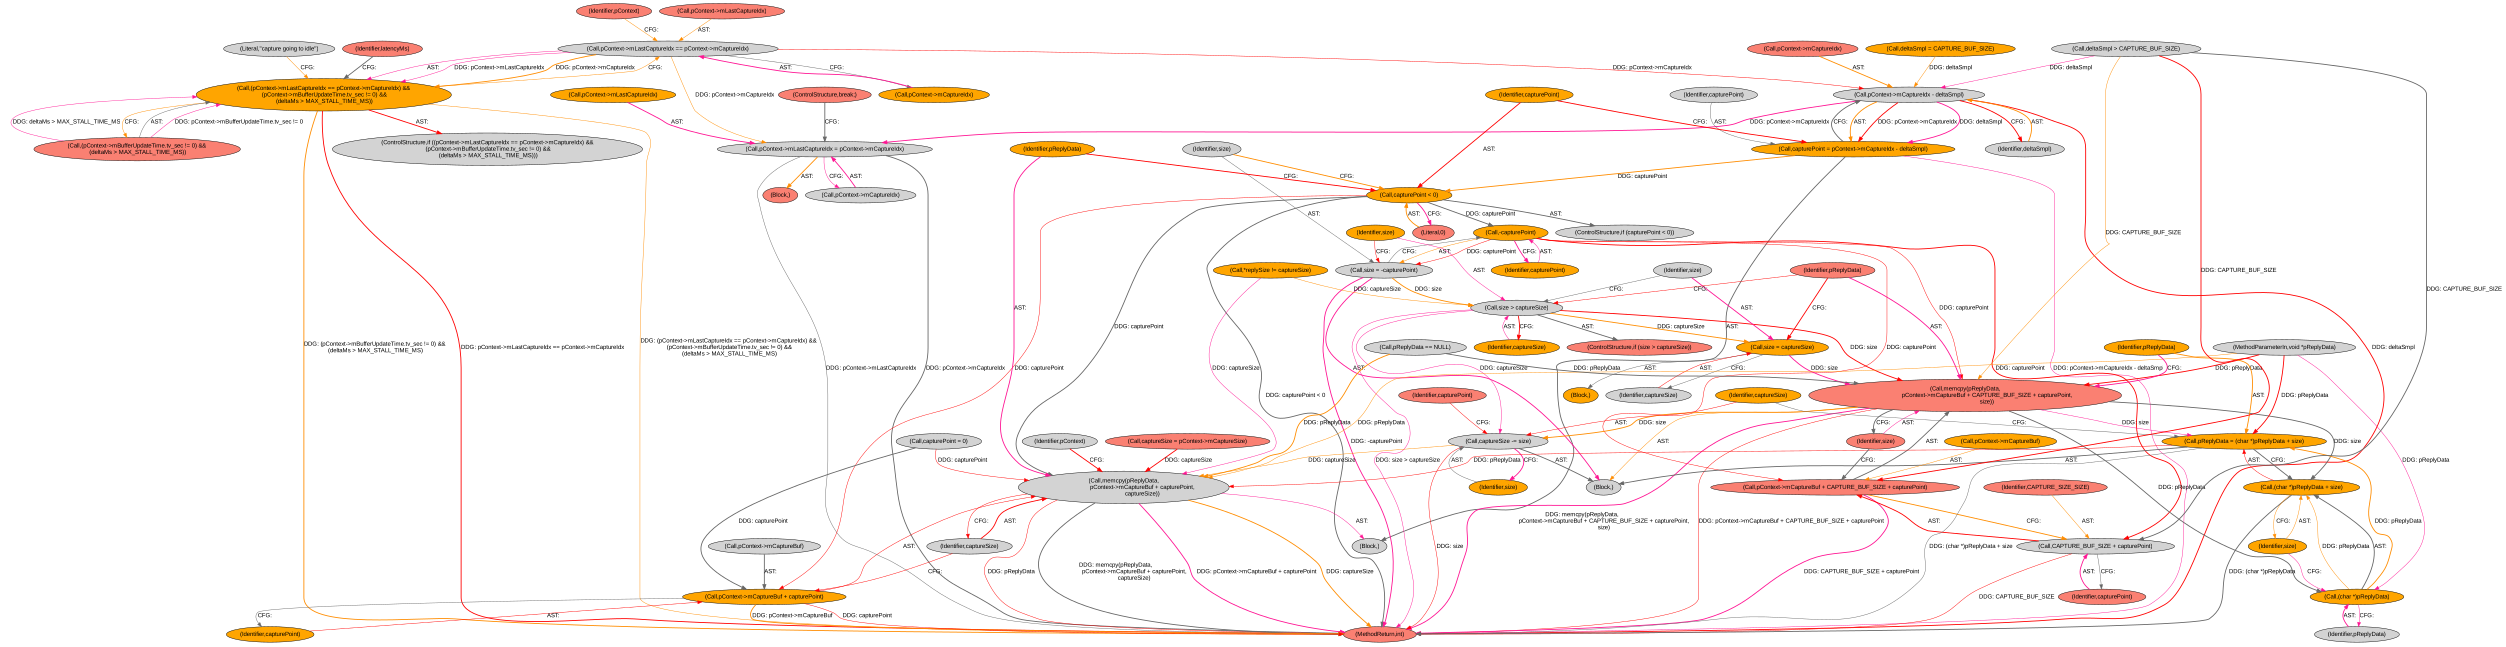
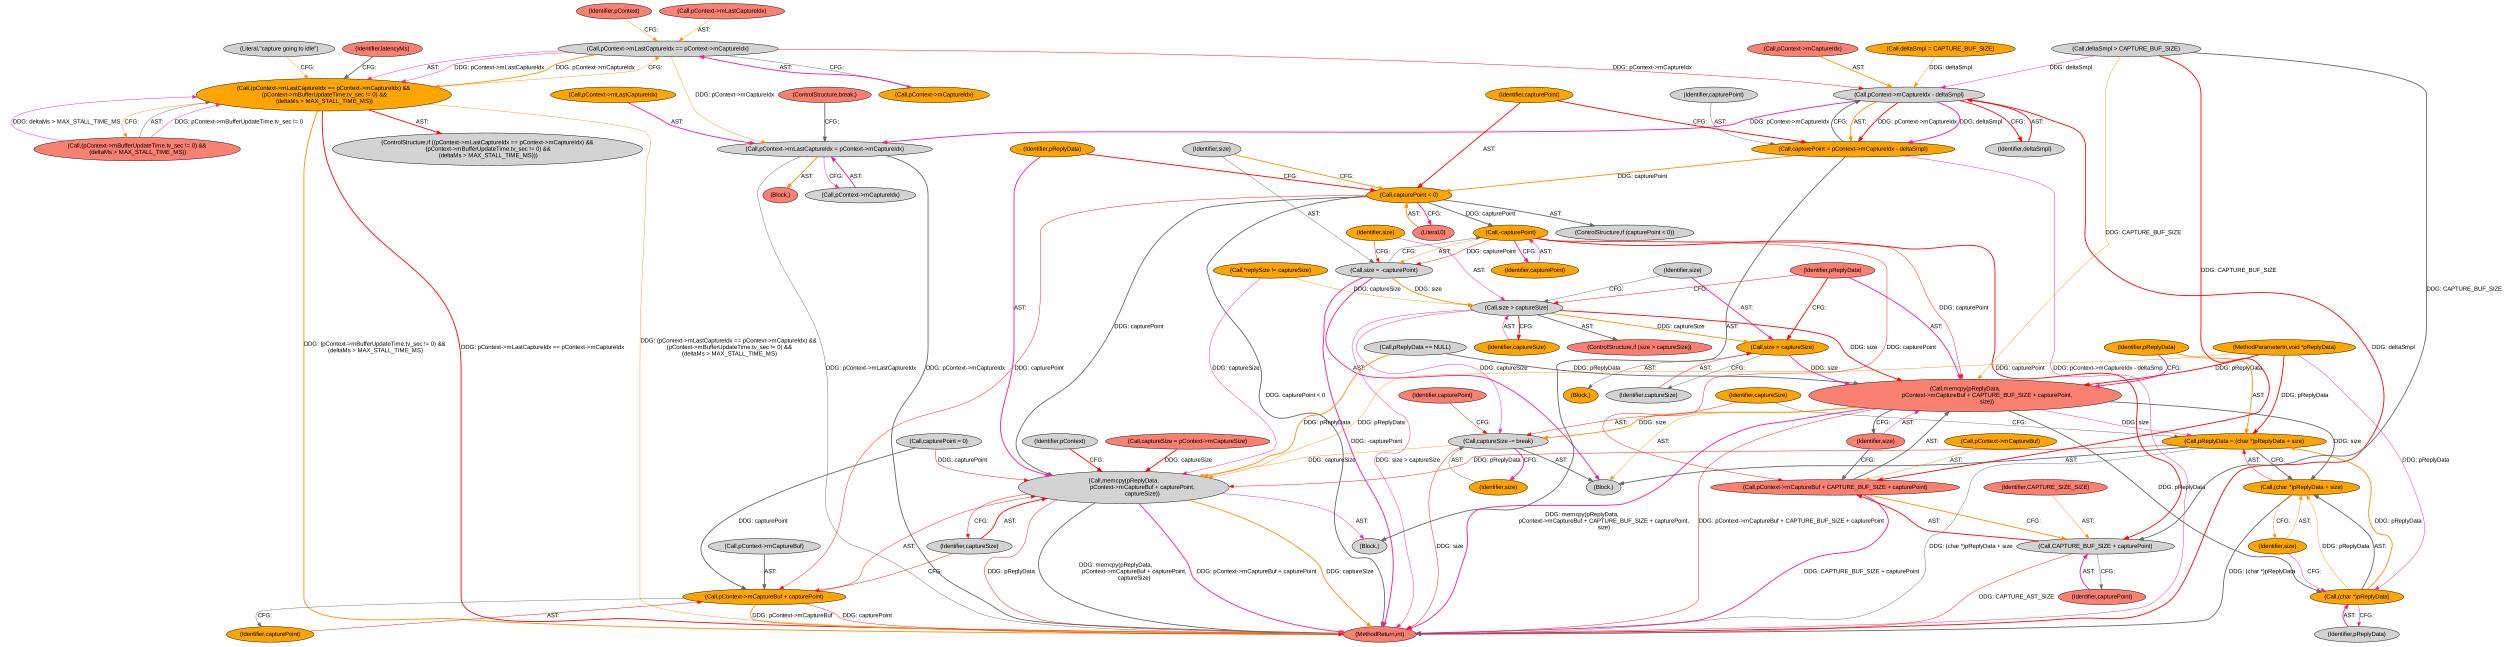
(2021, 113) -> (2021, 113)
(2284, 347) -> (2284, 347)
(1498, 441) -> (1498, 441)
(2017, 597) -> (2017, 597)
